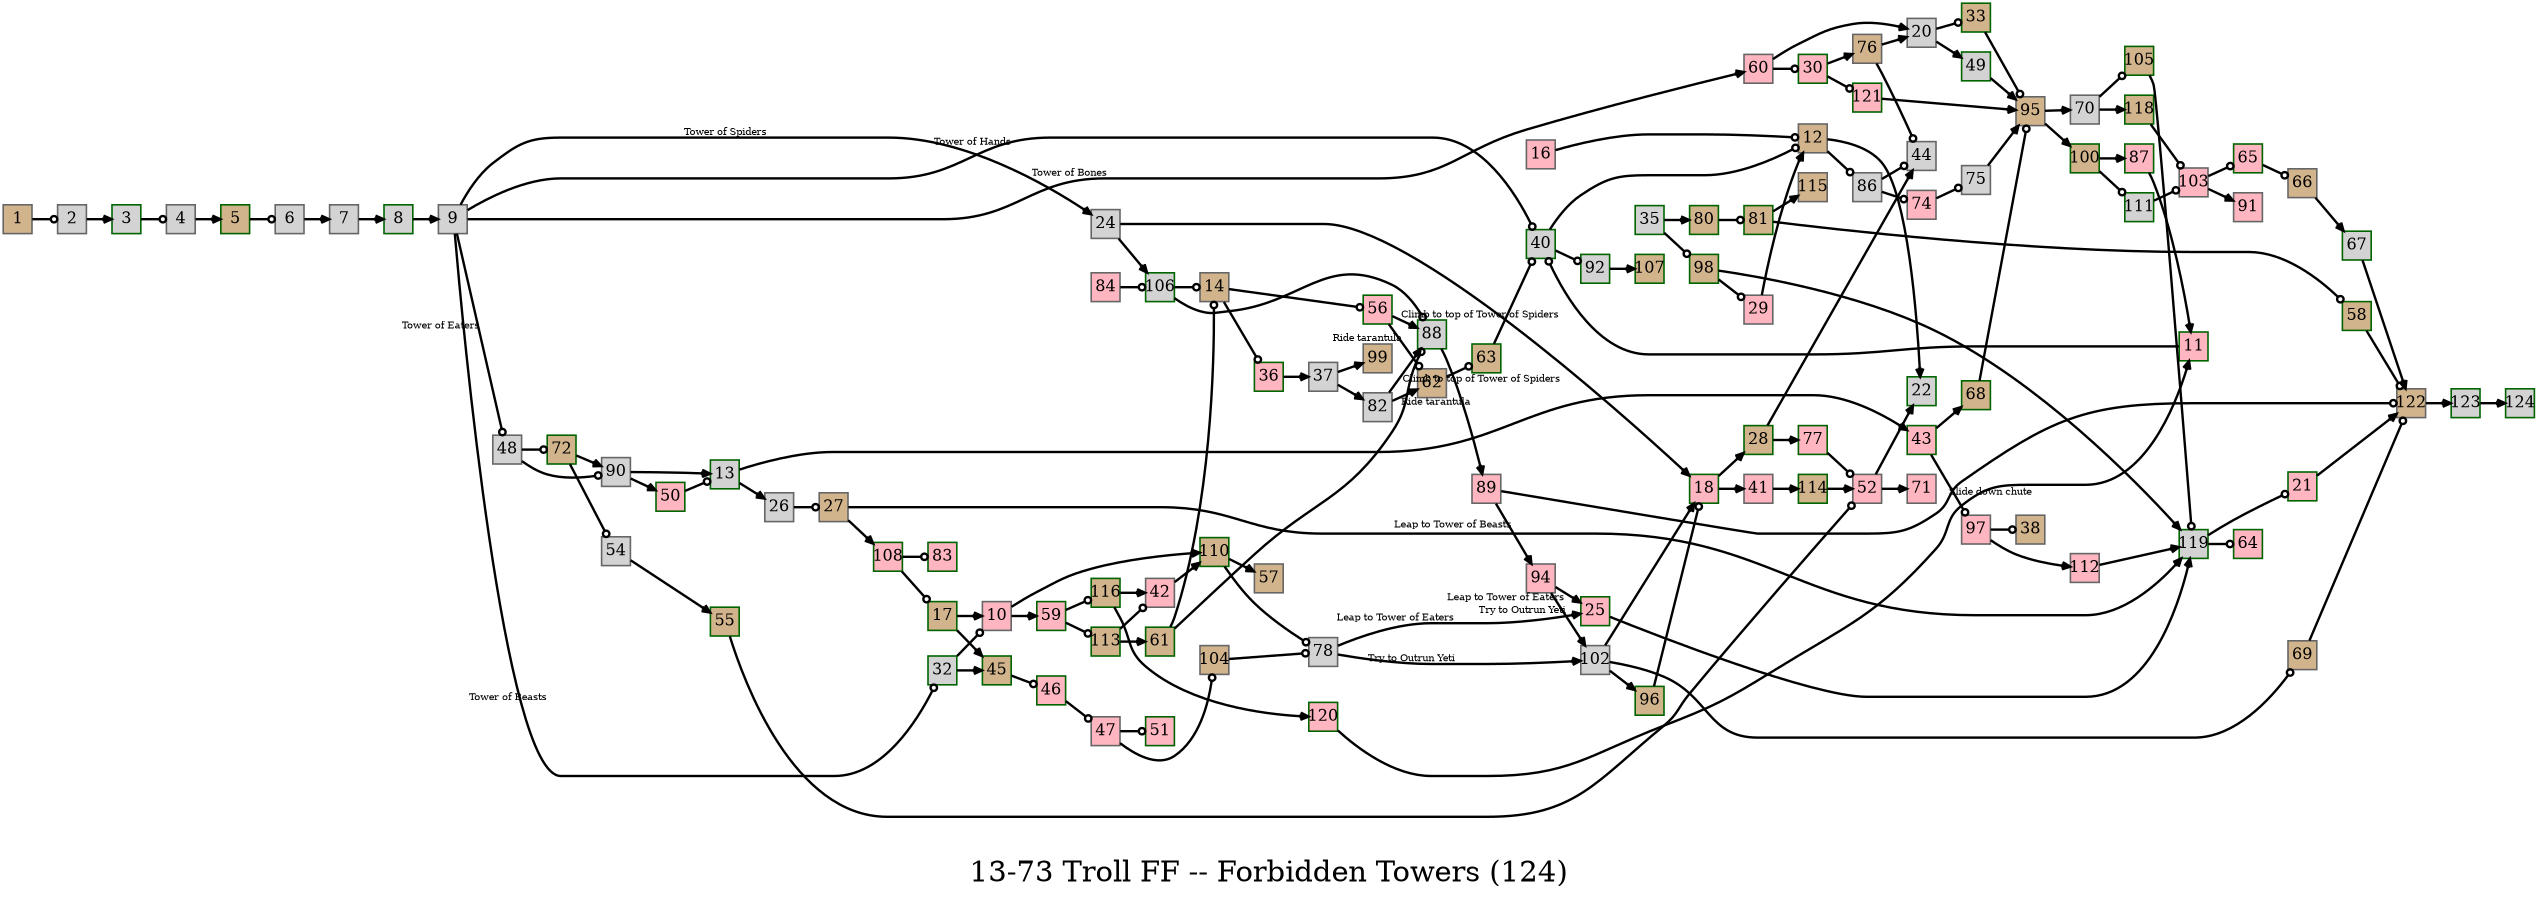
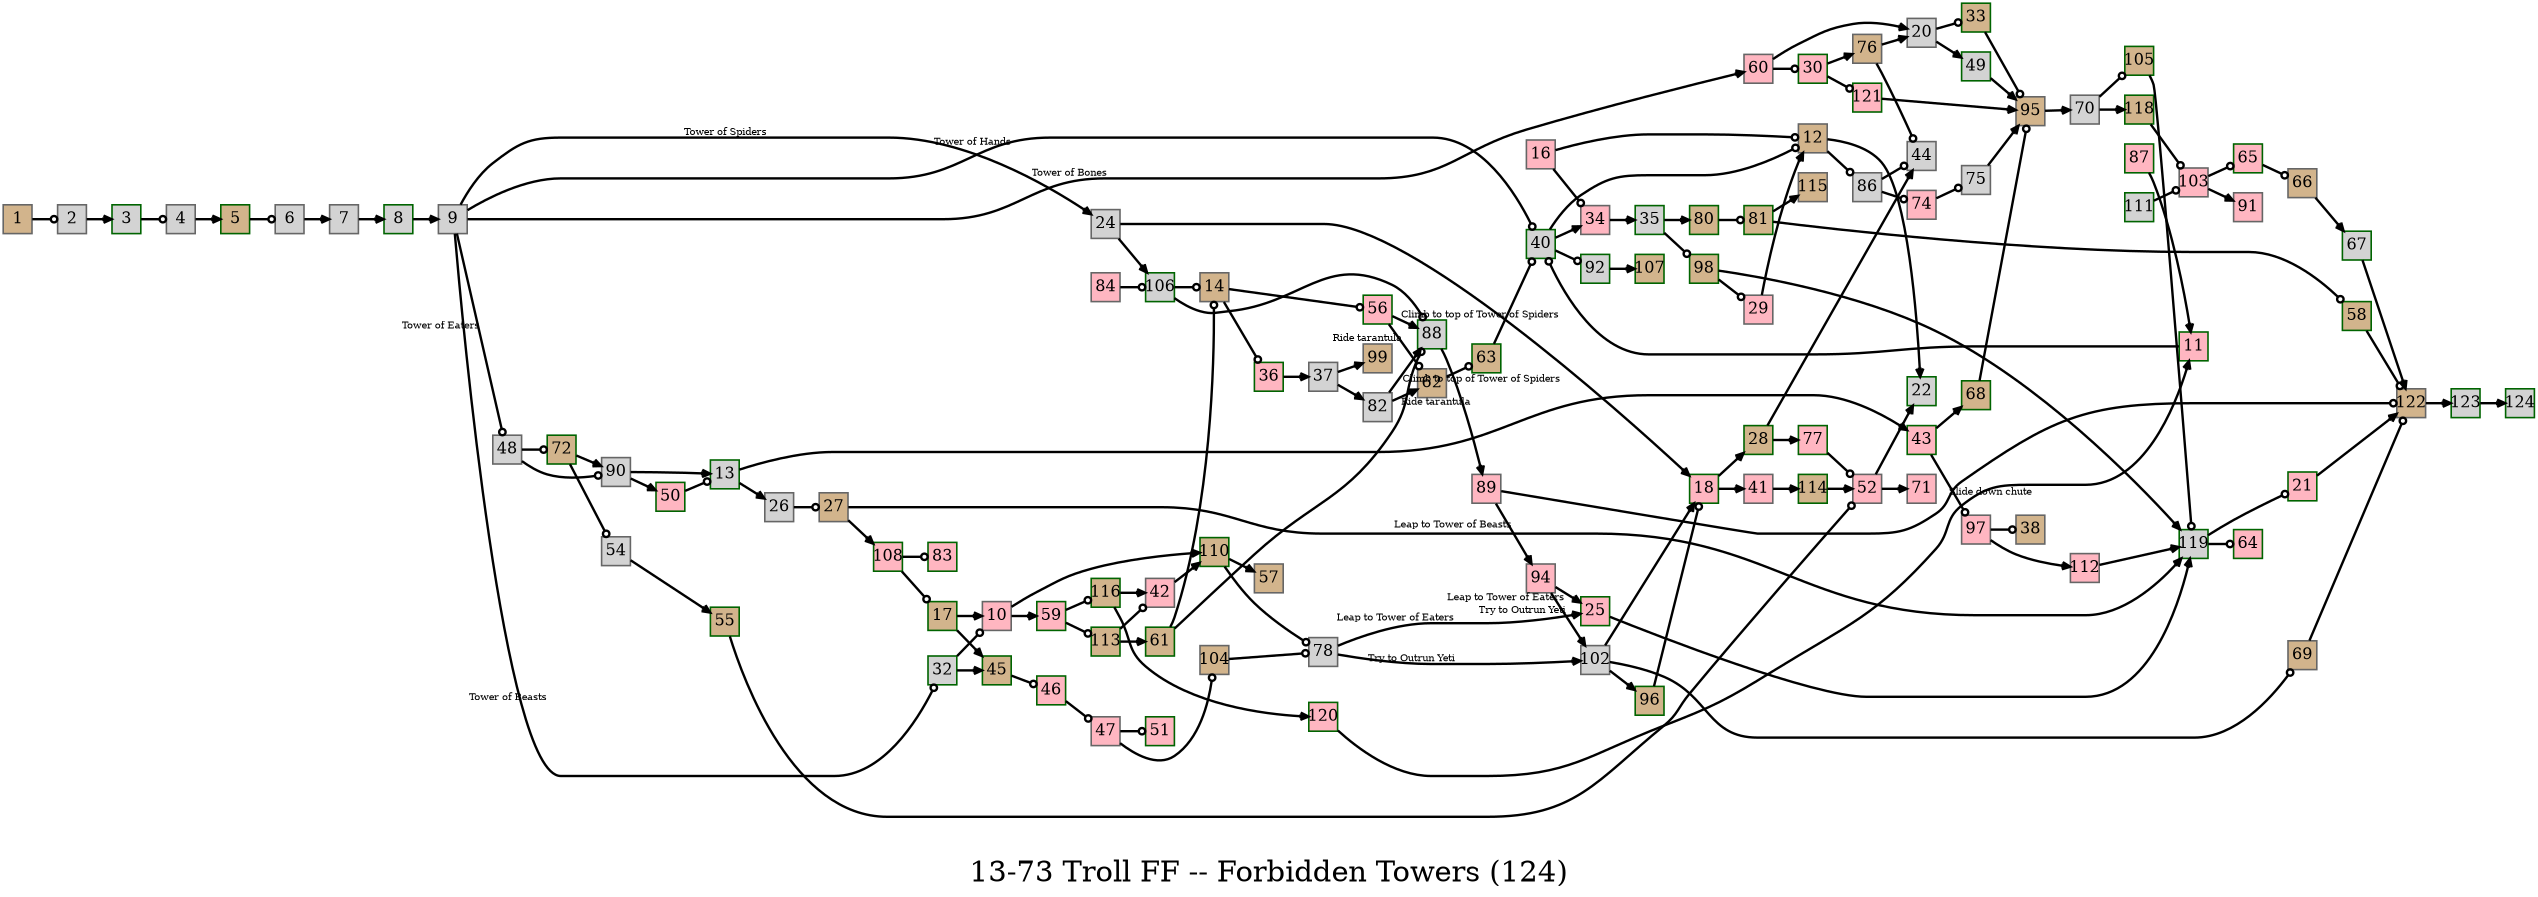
(2085, 158) -> none
none -> (1595, 220)
